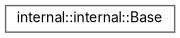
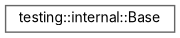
(90, 19) -> (90, 19)
